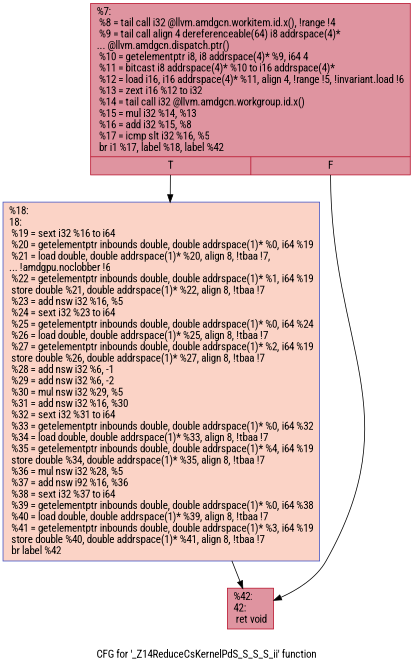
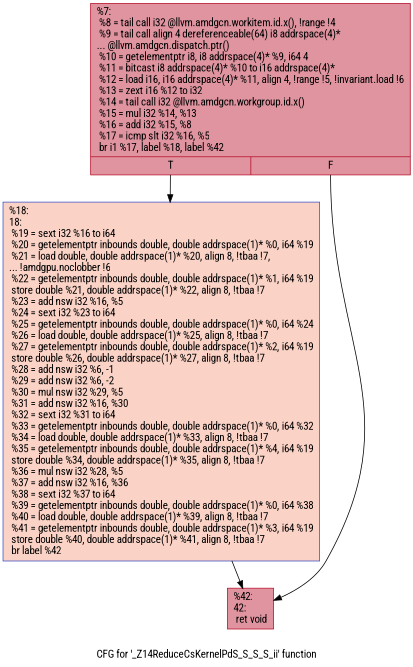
(69, 483) -> (69, 483)
